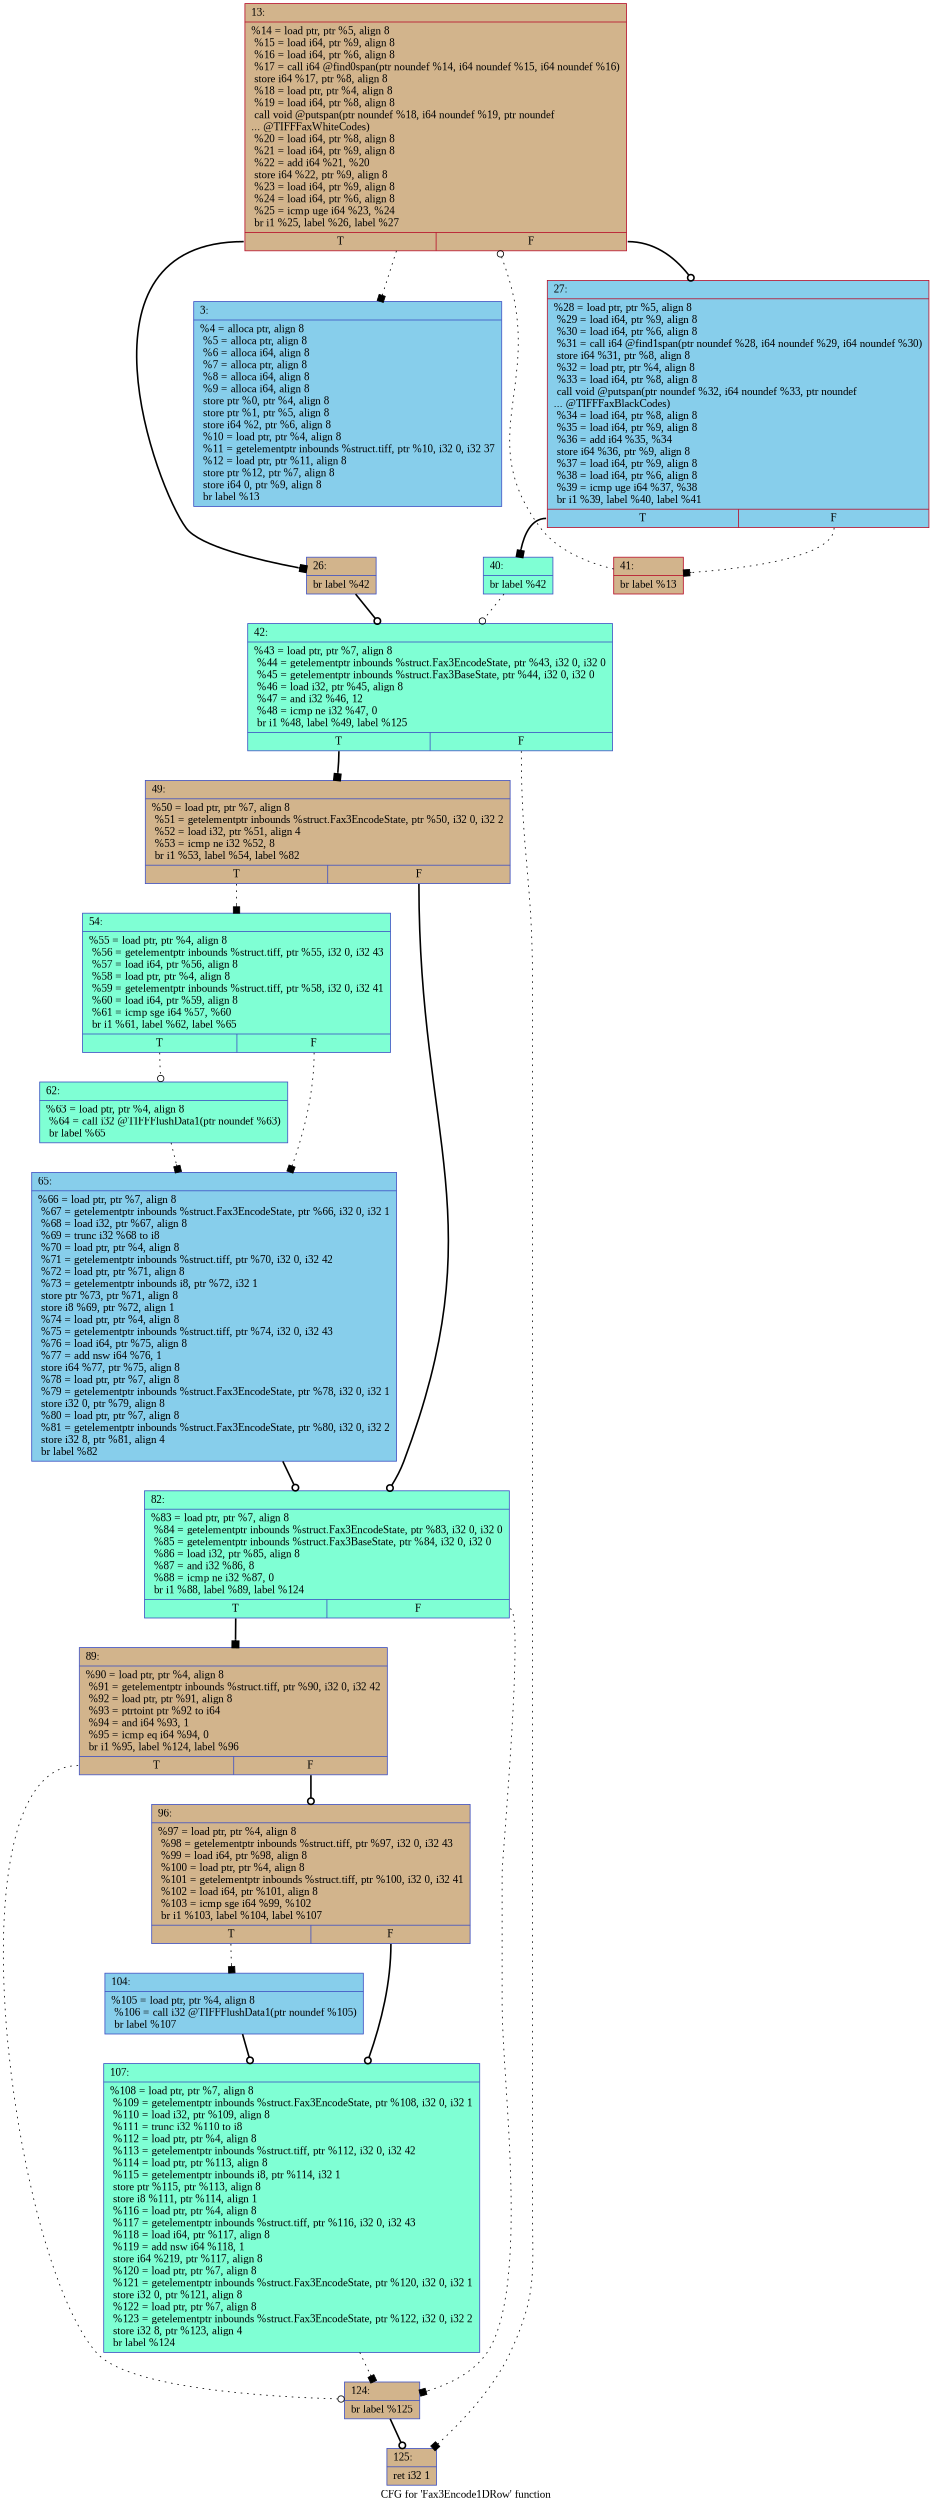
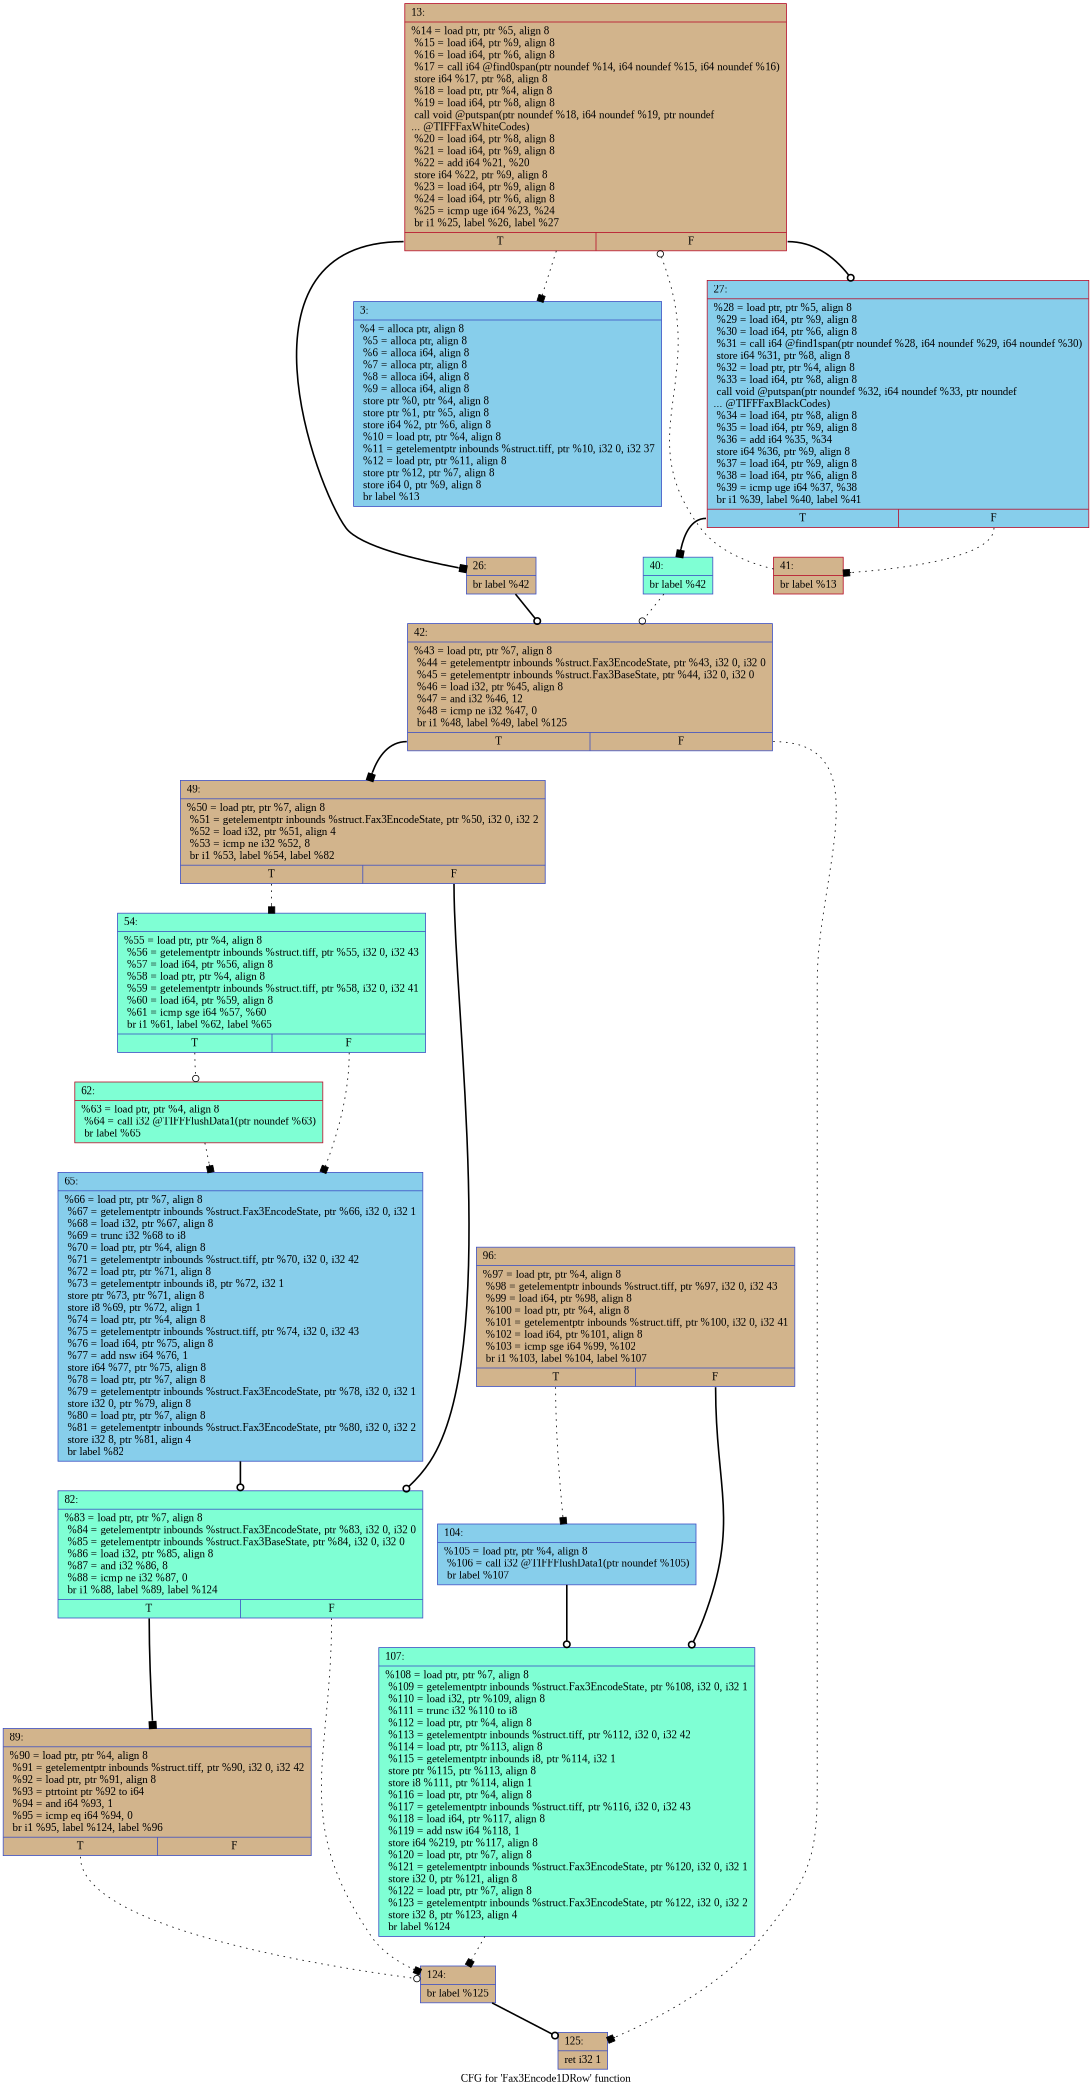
(430, 687) -> (590, 687)
(164, 1112) -> (199, 1112)
(311, 1787) -> none
